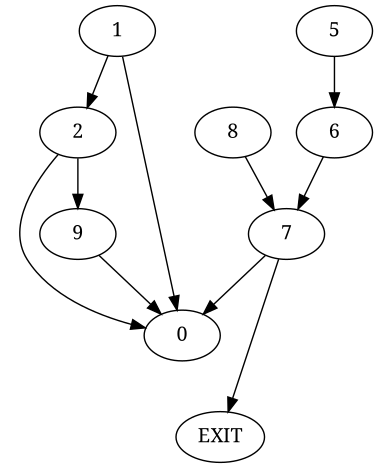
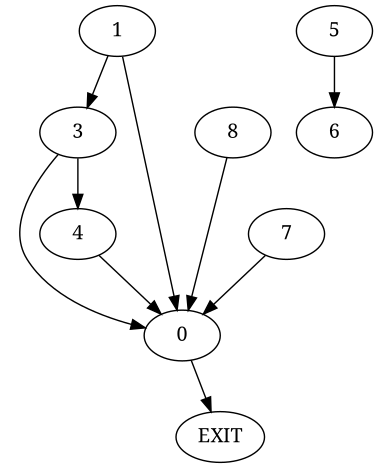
(78, 133) -> (78, 133)
(314, 176) -> none
(256, 177) -> (209, 227)
(78, 234) -> (78, 234)
(256, 329) -> (199, 379)
